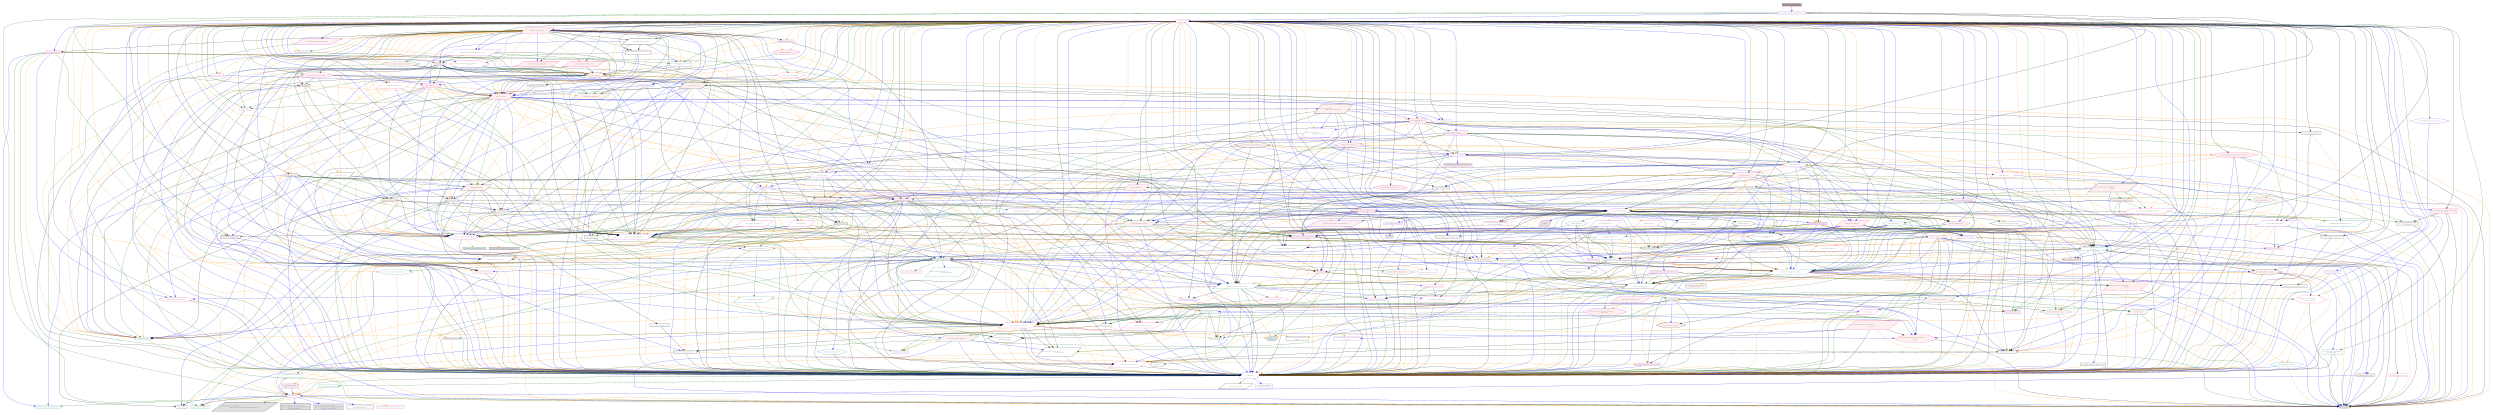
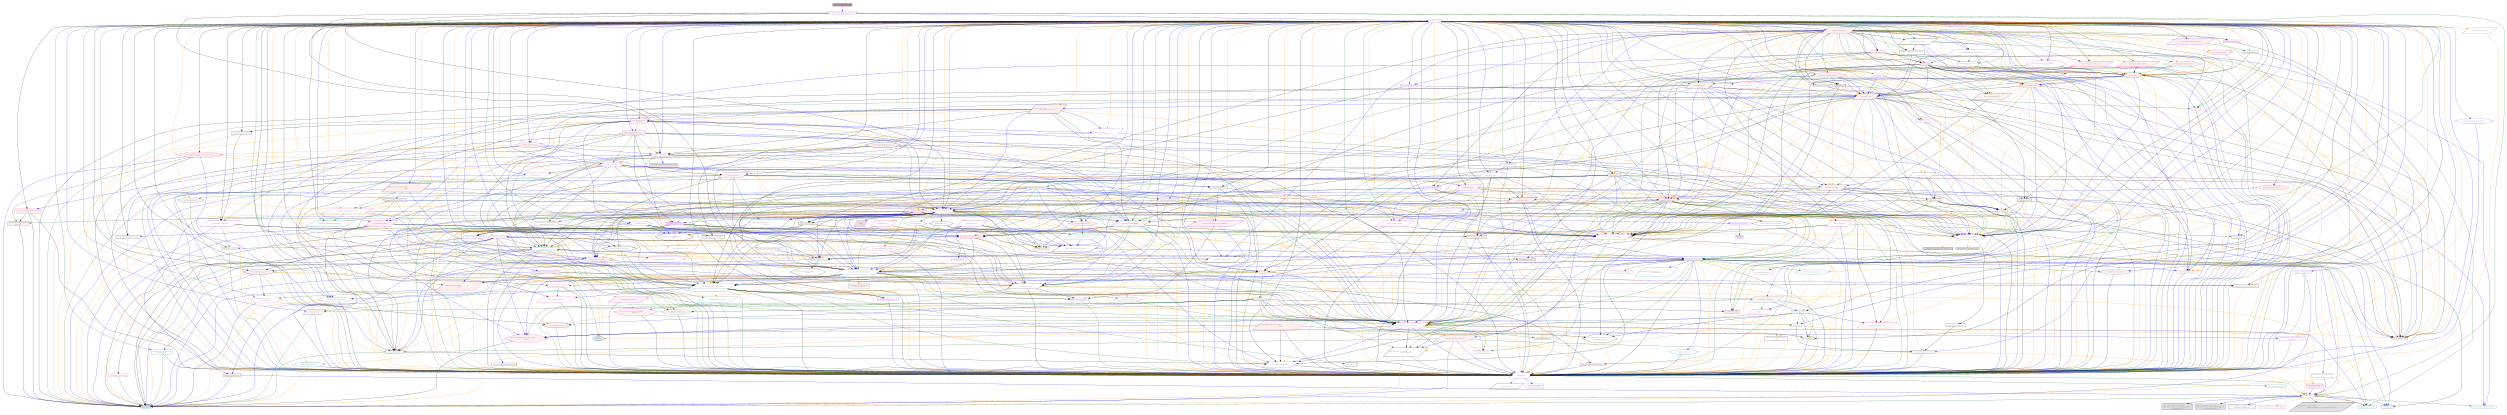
none -> (2480, 30)
